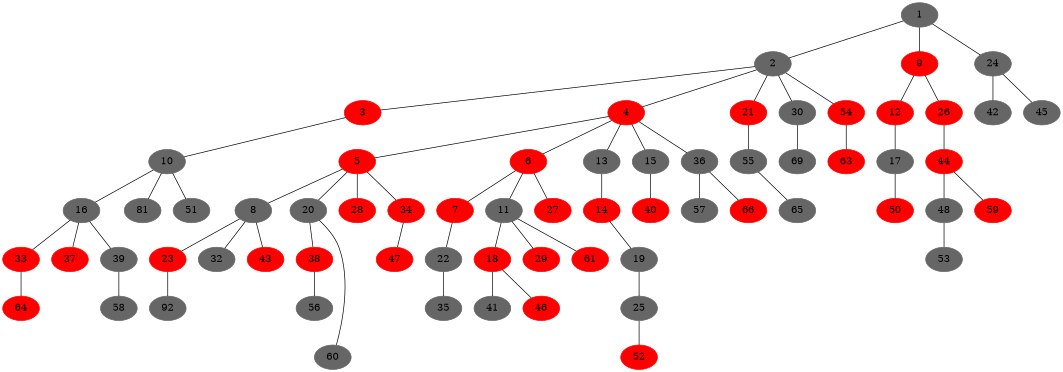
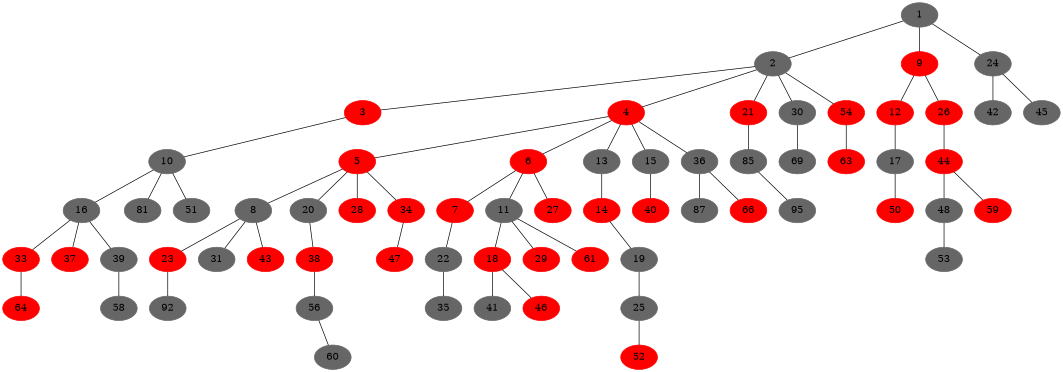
(748, 162) -> (748, 162)
(700, 211) -> (700, 211)
(797, 211) -> (797, 211)
(217, 259) -> (217, 259)
(345, 279) -> (324, 333)
